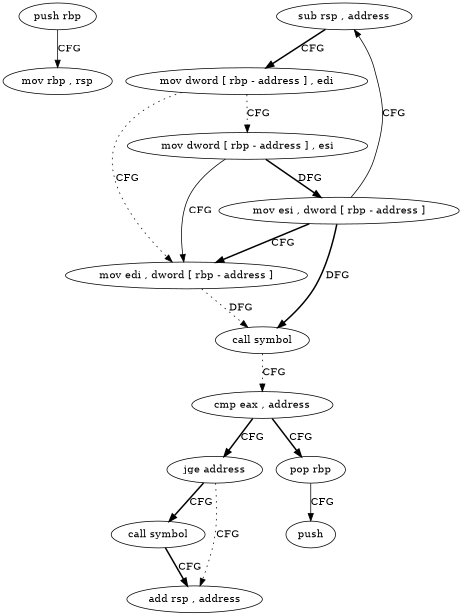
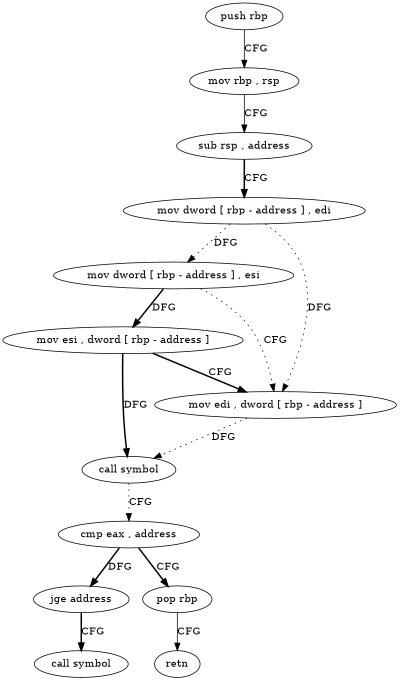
(259, 114) -> (226, 243)
(382, 118) -> (244, 110)
(128, 178) -> (320, 308)
(188, 199) -> (250, 327)
(253, 437) -> (120, 567)
(311, 535) -> (177, 664)
(195, 599) -> none
